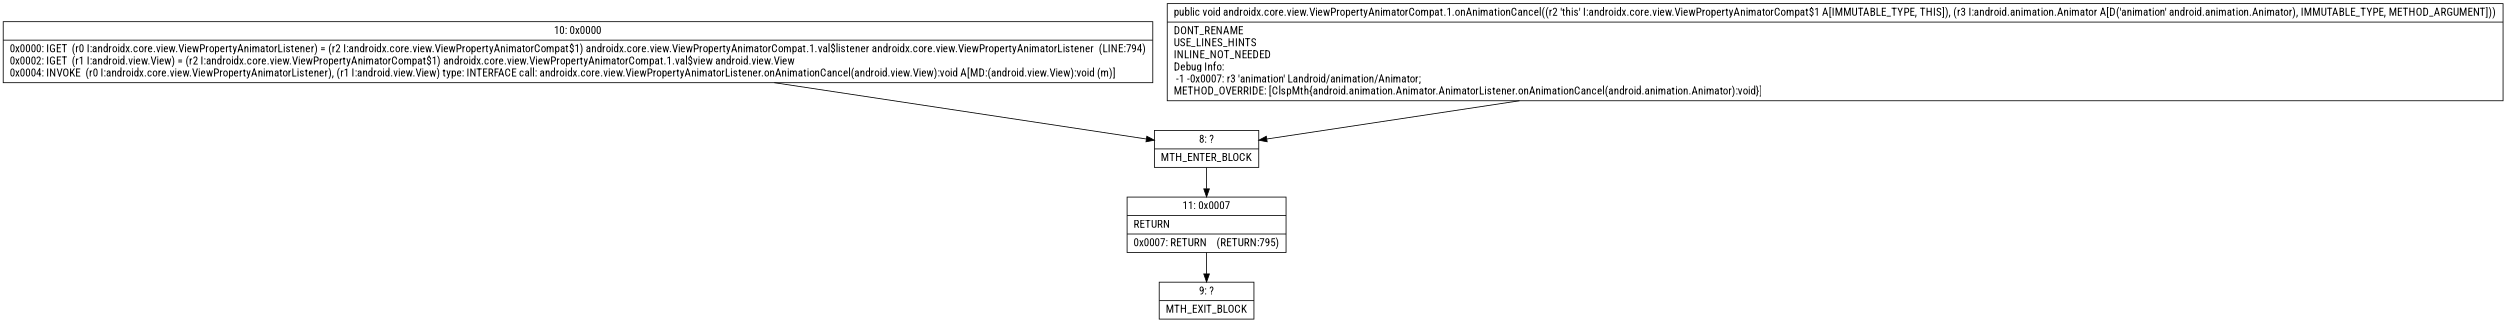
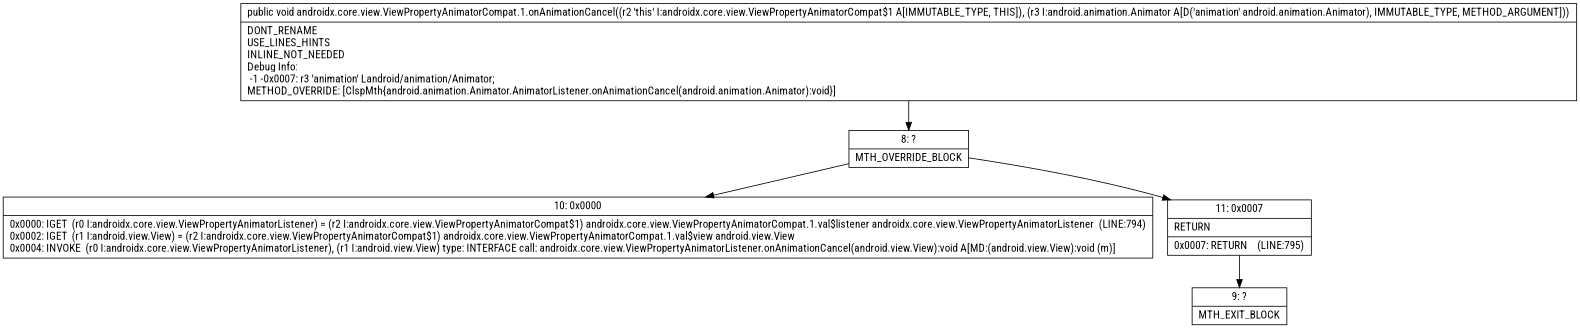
(960, 111) -> (781, 179)
(1207, 158) -> (909, 158)
(1207, 243) -> (1239, 246)
